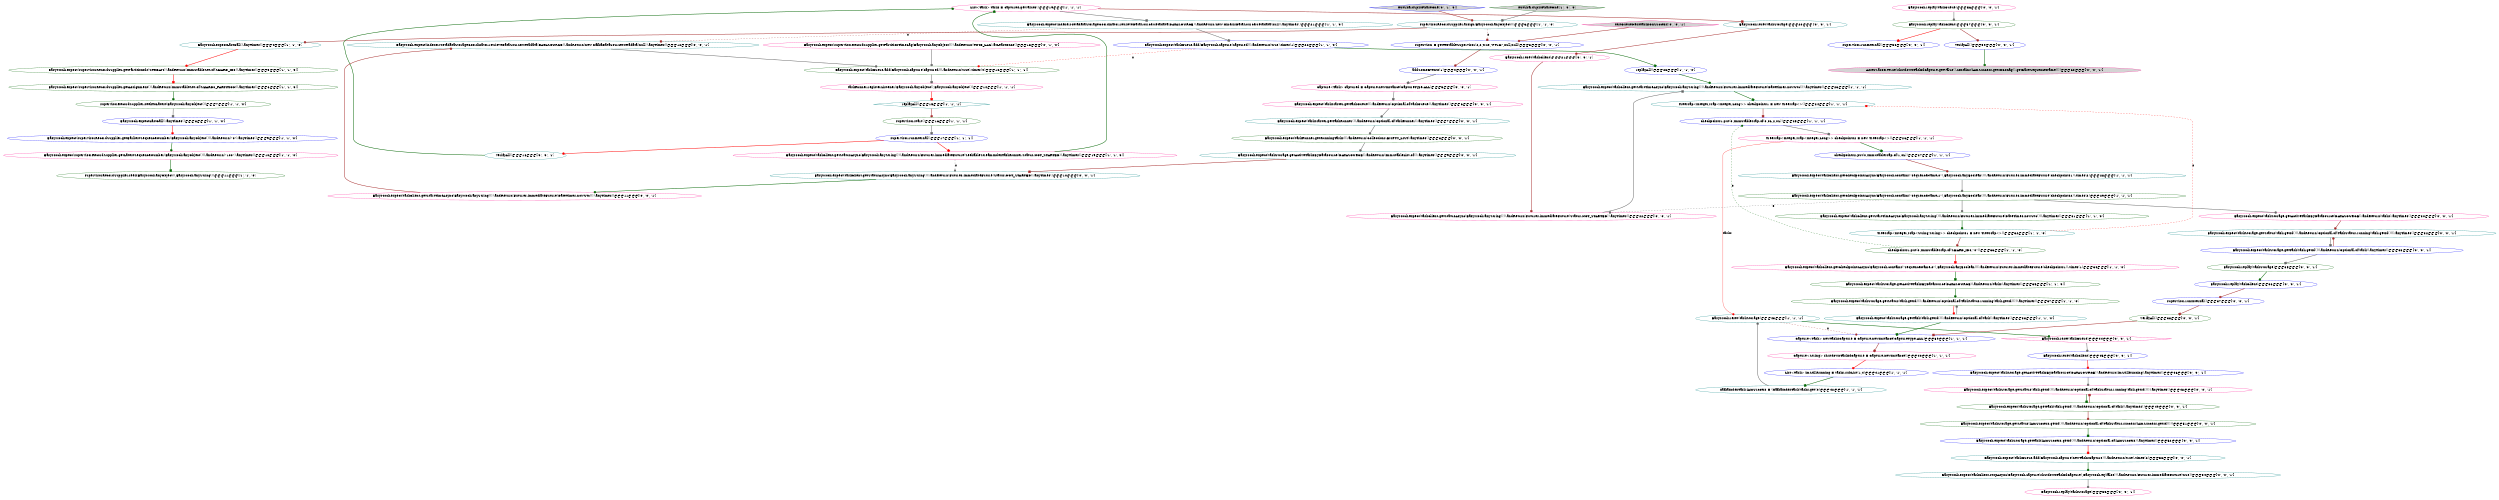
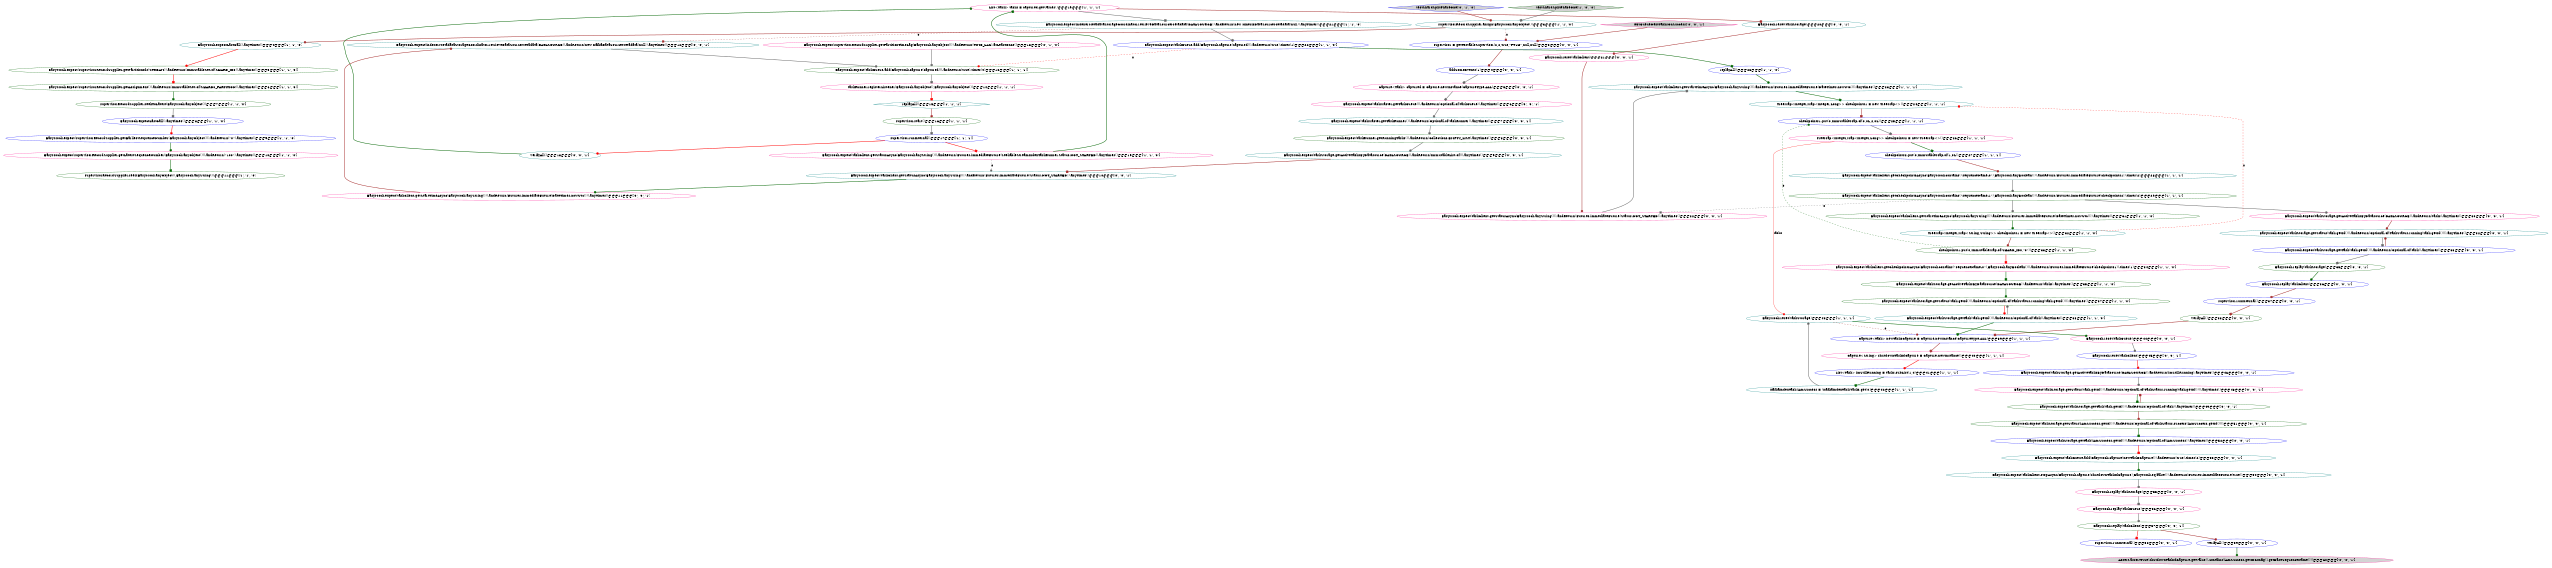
(2086, 339) -> (2131, 339)
none -> (2139, 499)
